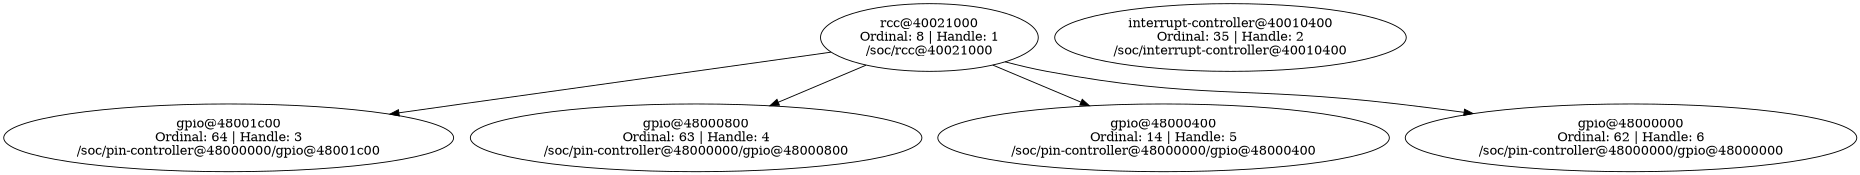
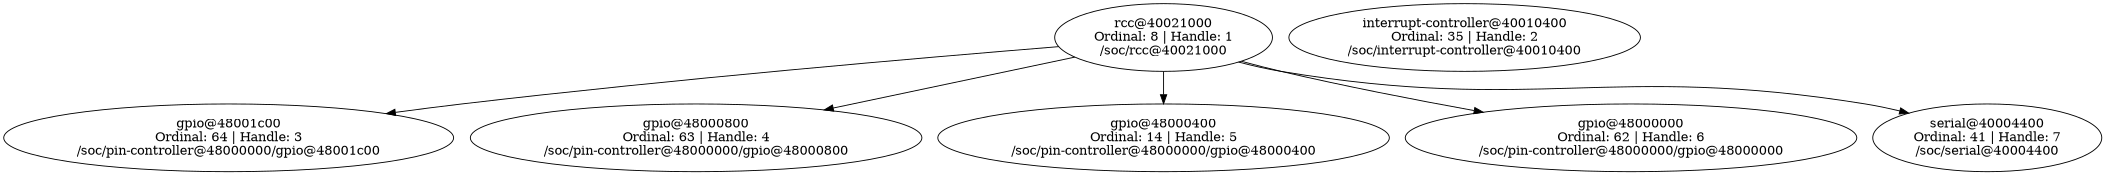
none -> (1987, 138)
